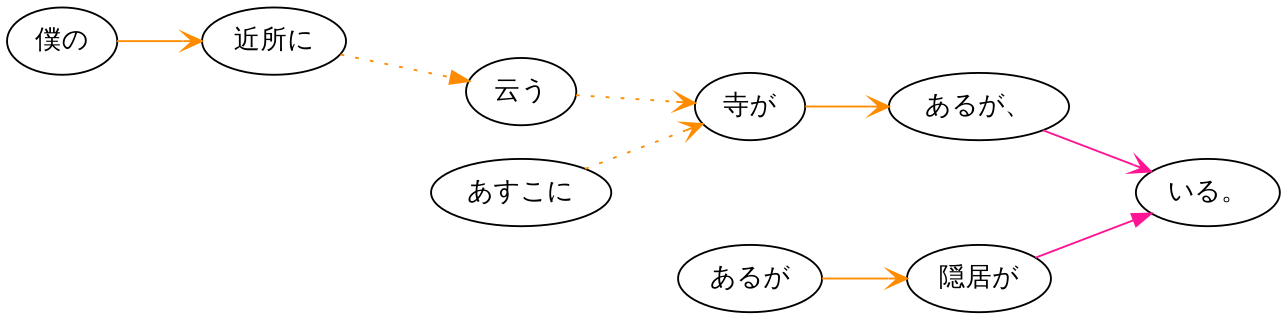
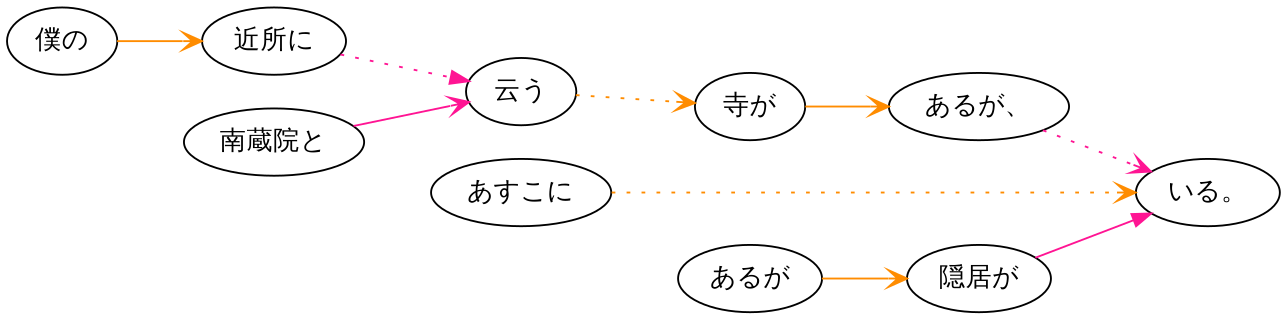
(396, 66) -> (396, 66)
none -> (274, 142)
(1088, 148) -> (1088, 148)
(635, 150) -> (864, 193)
